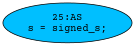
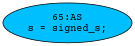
(67, 23) -> (67, 23)
